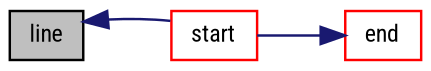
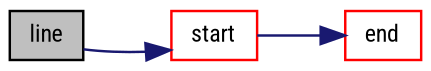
(139, 19) -> (114, 52)
